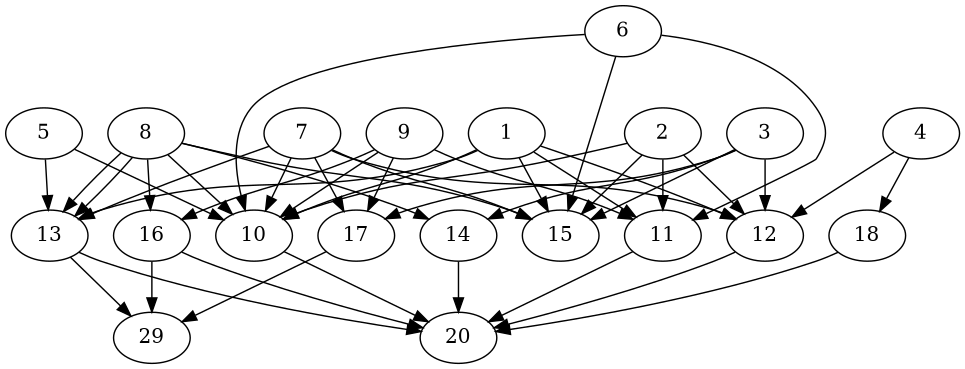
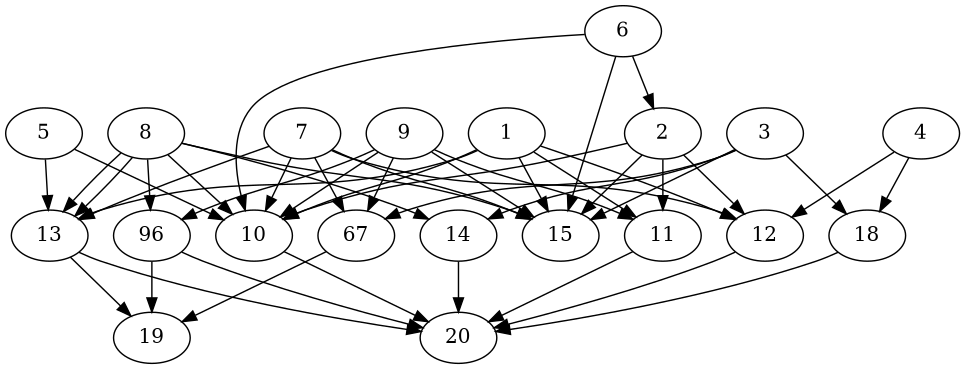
(817, 109) -> (640, 76)
(765, 176) -> (811, 179)
none -> (477, 181)
(152, 236) -> (152, 236)
(356, 236) -> (356, 236)
(152, 338) -> (152, 338)
